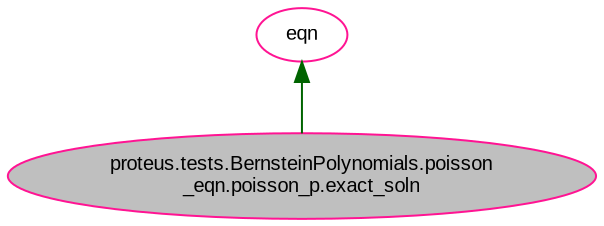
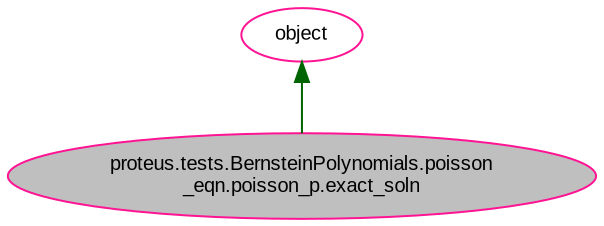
(302, 35) -> (302, 35)
